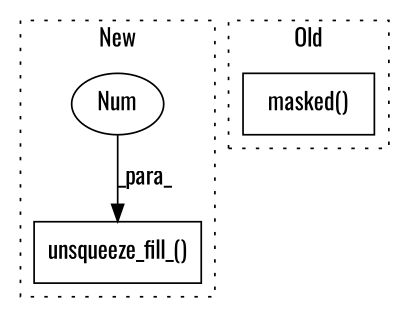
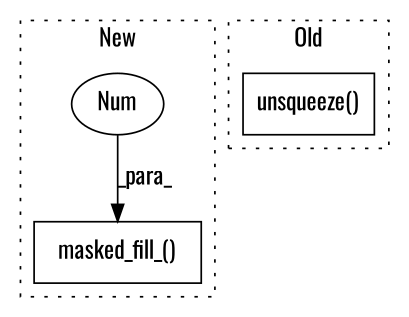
(309, 104) -> (309, 104)
(118, 252) -> (118, 252)
